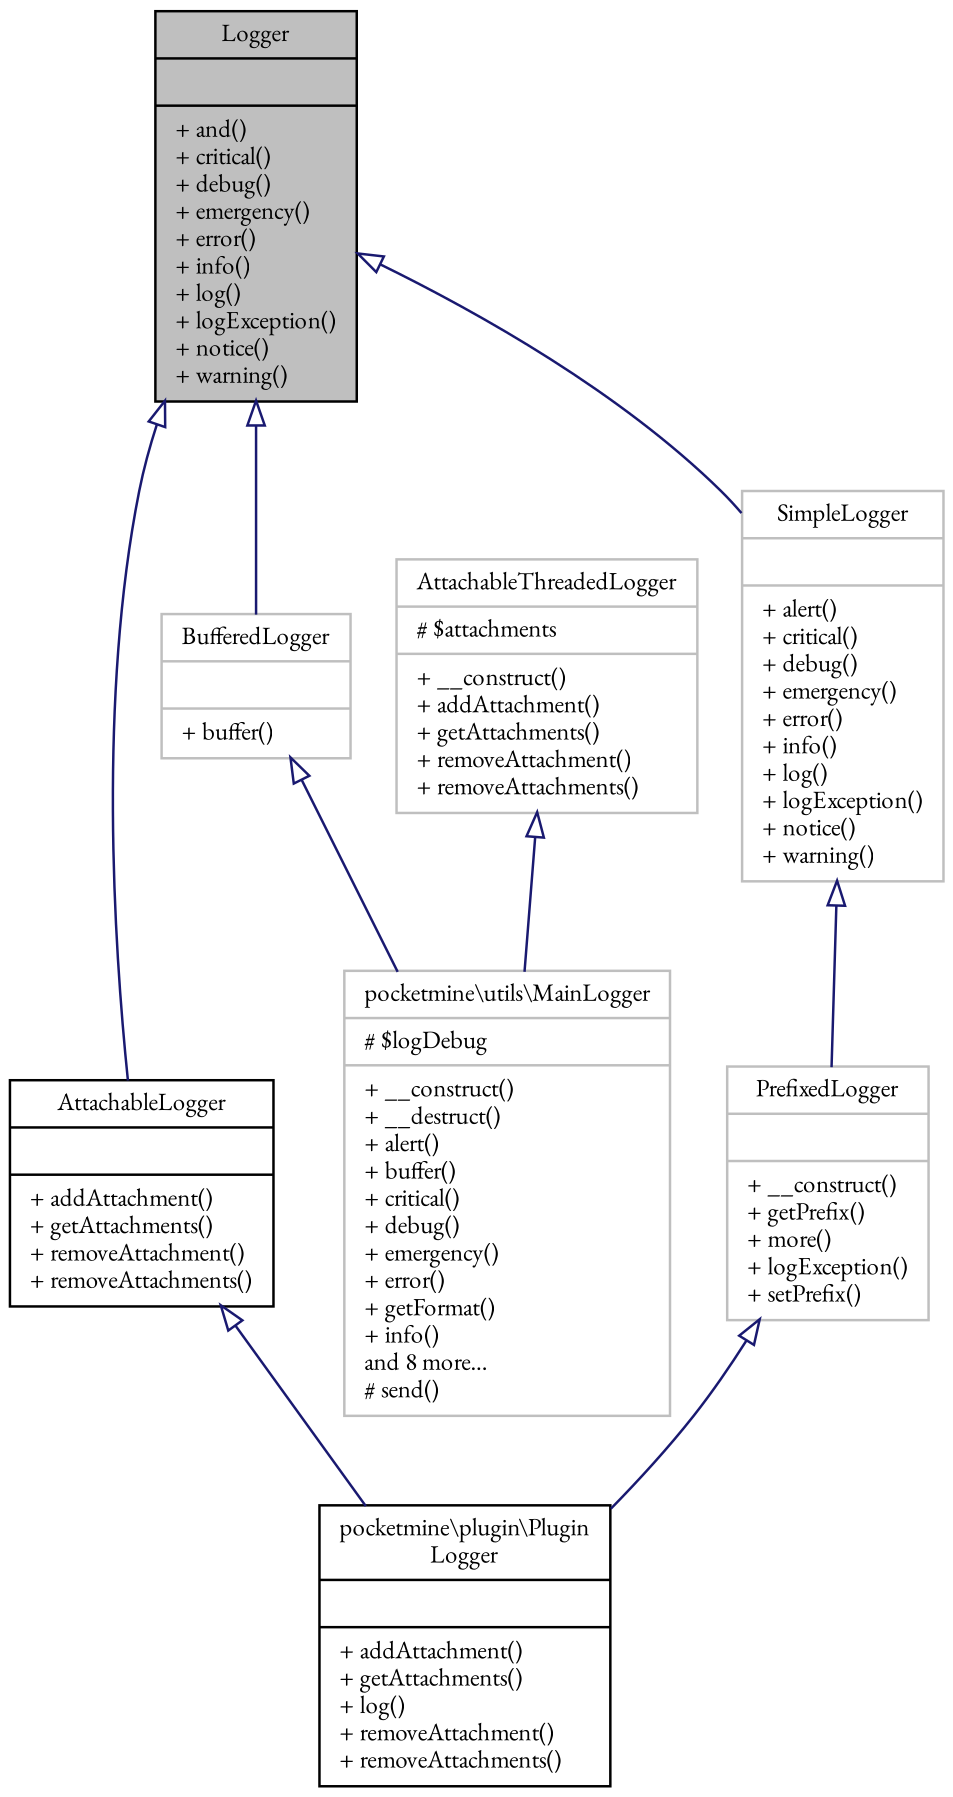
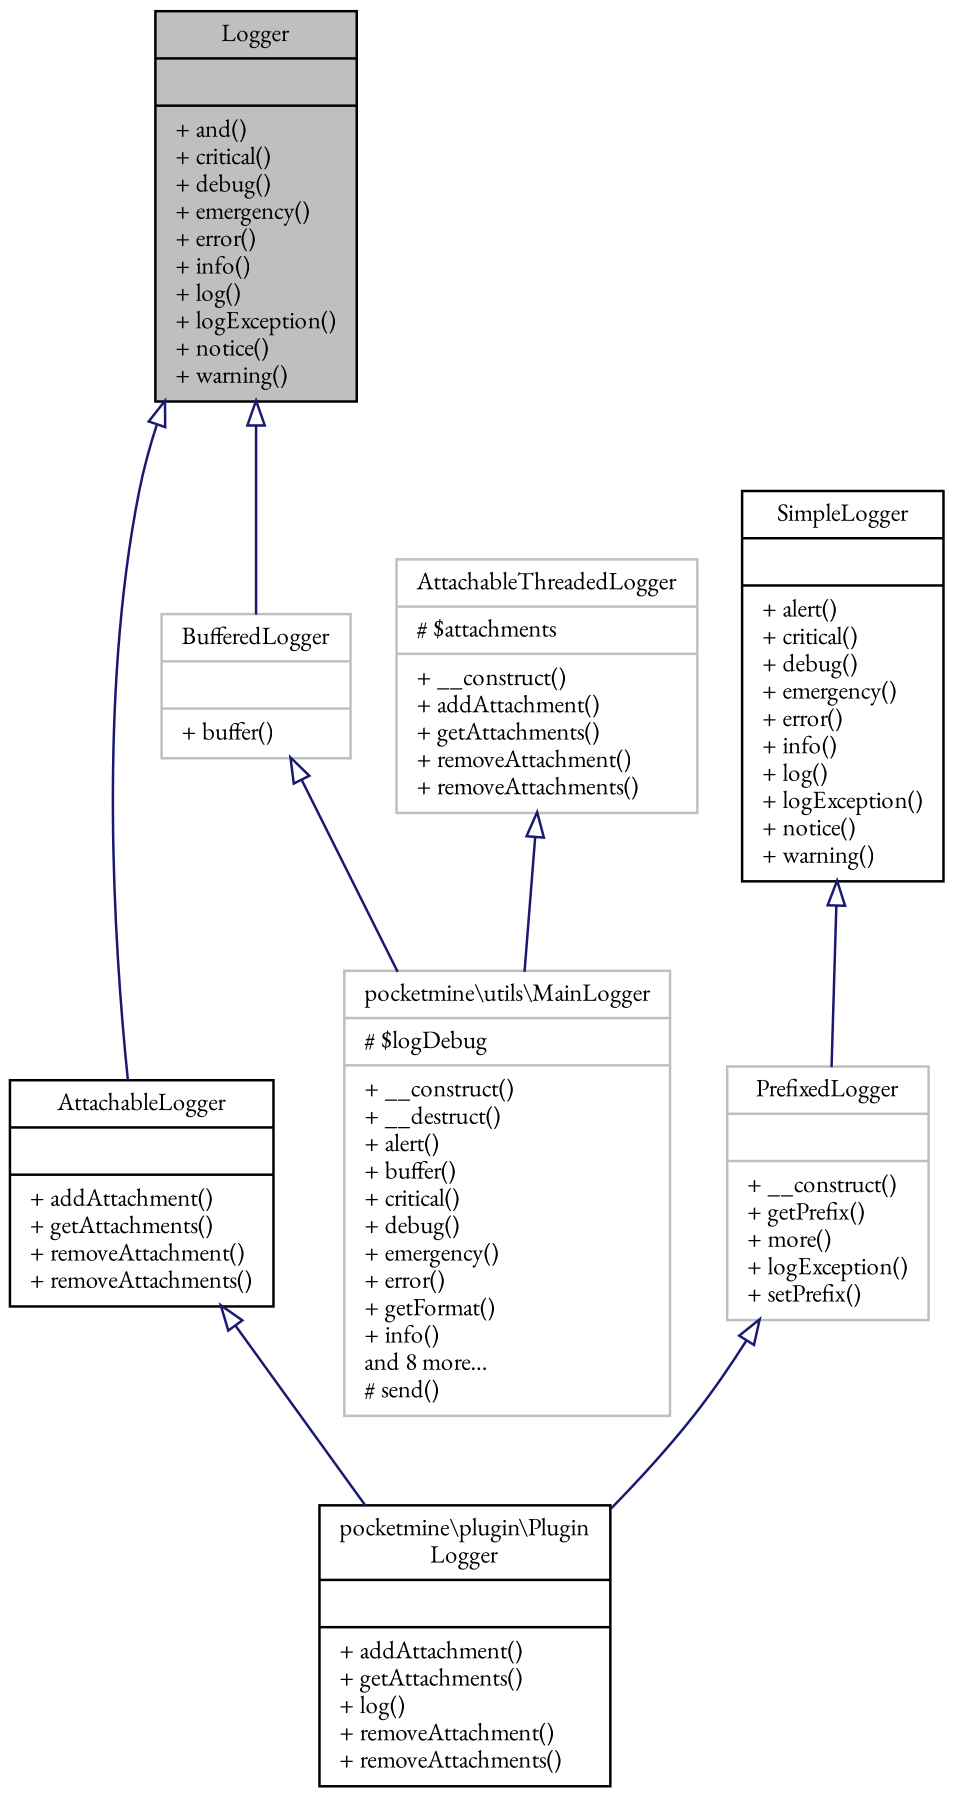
(572, 373) -> none
(843, 686) -> (843, 686)
